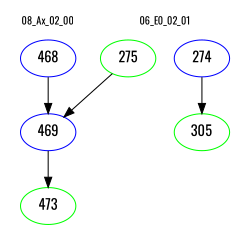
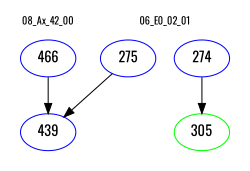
(48, 22) -> (48, 22)
(48, 58) -> (48, 58)
(128, 58) -> (128, 58)
(48, 132) -> (48, 132)
(48, 206) -> none
